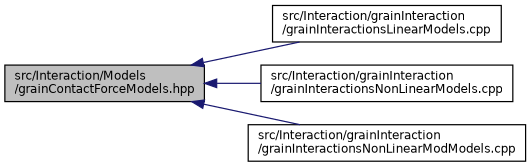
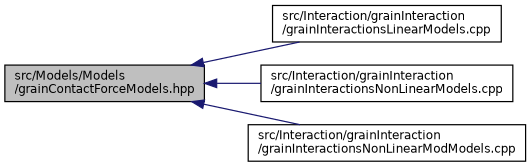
(105, 83) -> (105, 83)
